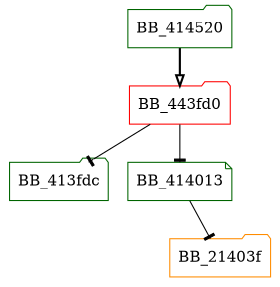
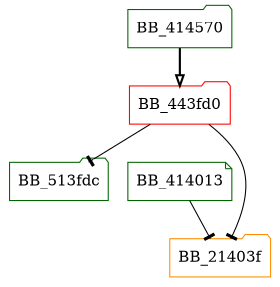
(180, 29) -> (180, 29)
(180, 141) -> (245, 174)
(59, 181) -> (59, 181)
